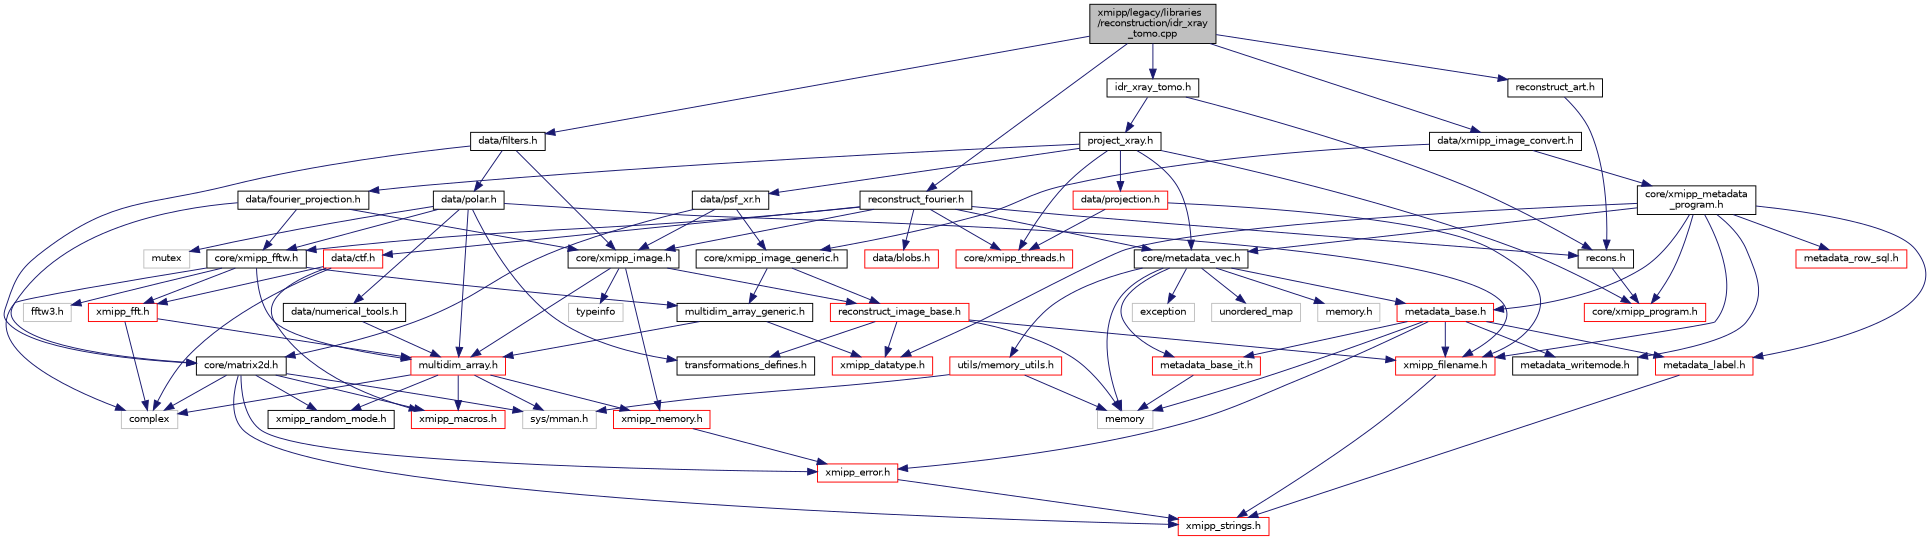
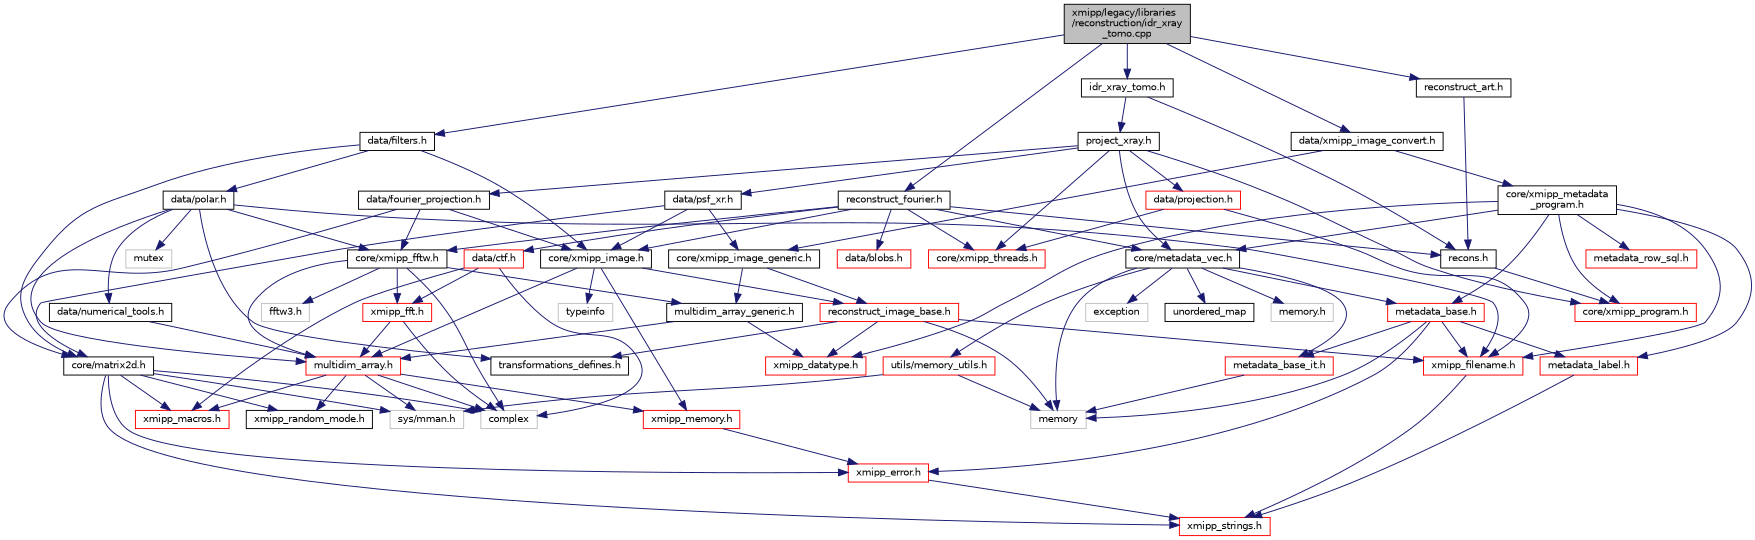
(1256, 312) -> (1209, 312)
(1575, 366) -> none
